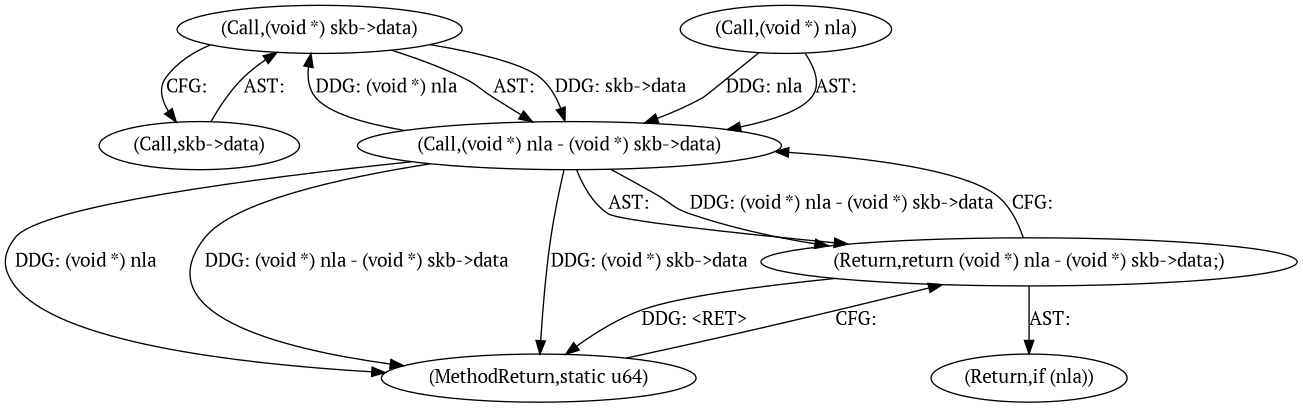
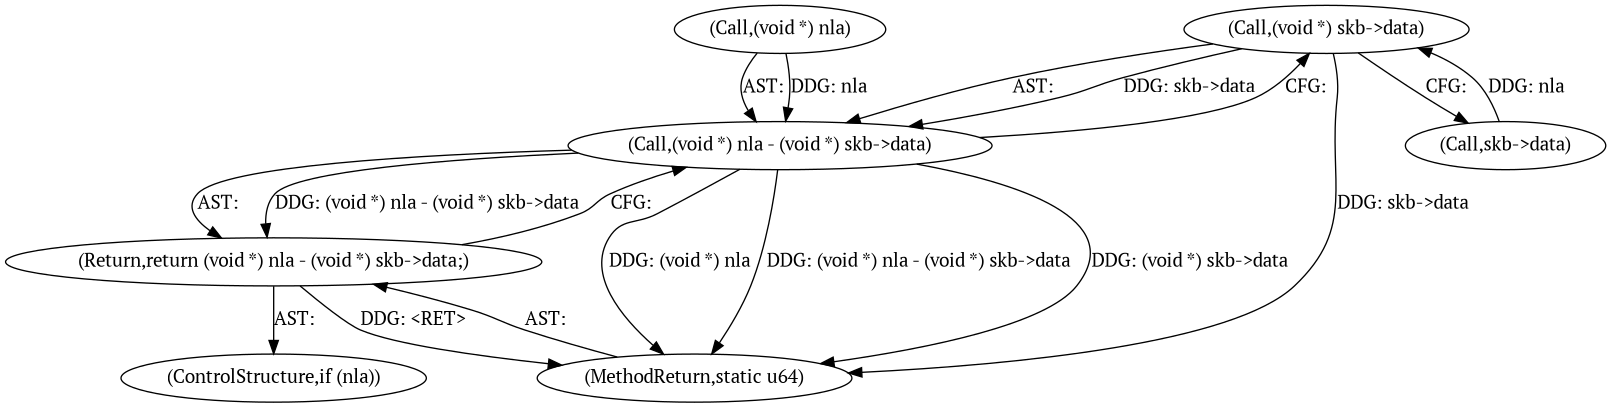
(267, 88) -> (1527, 88)
(386, 88) -> (1308, 88)
(859, 320) -> (548, 320)
none -> (1204, 328)
(1029, 378) -> (274, 378)
